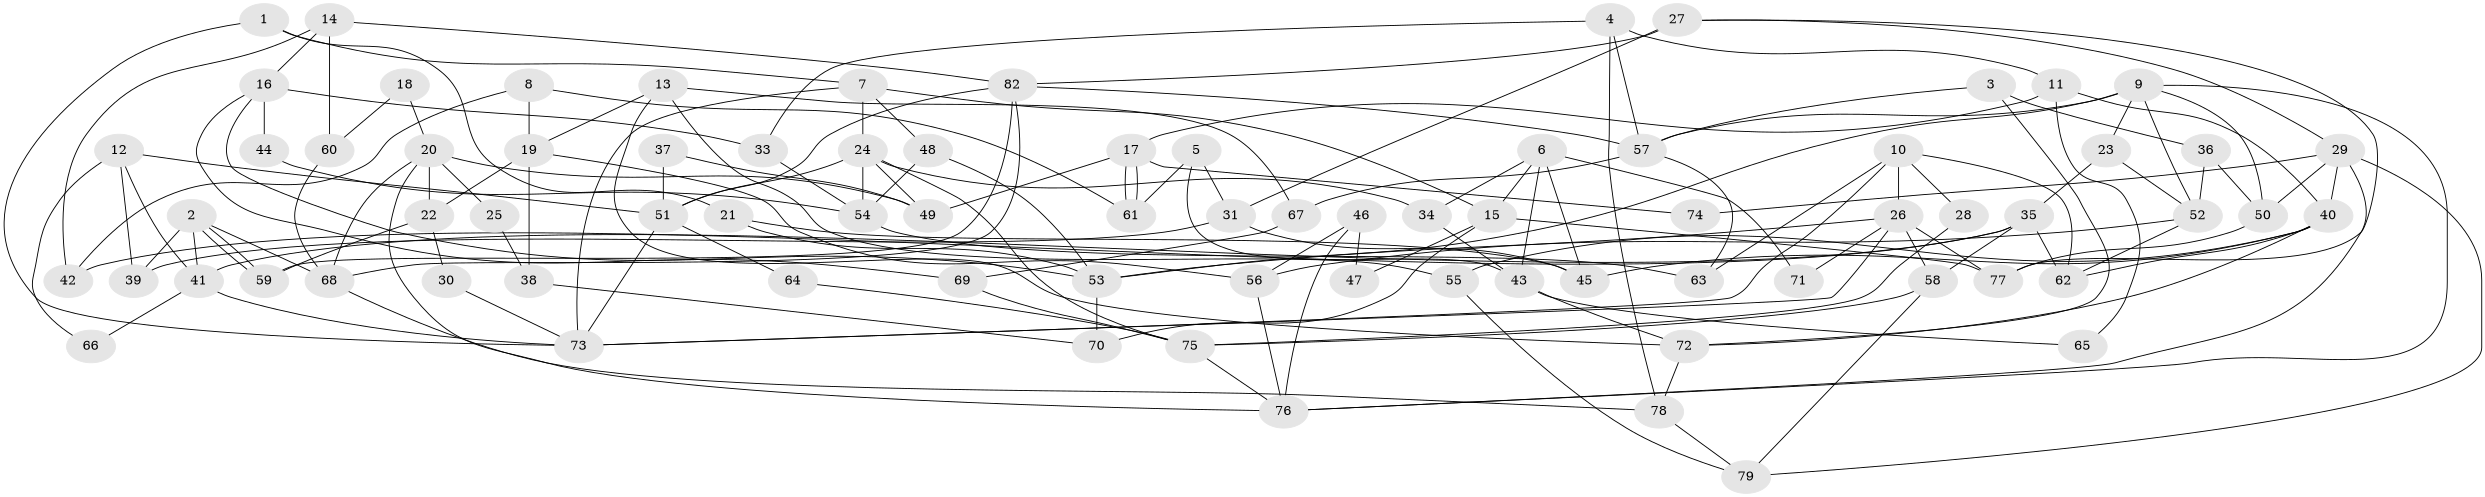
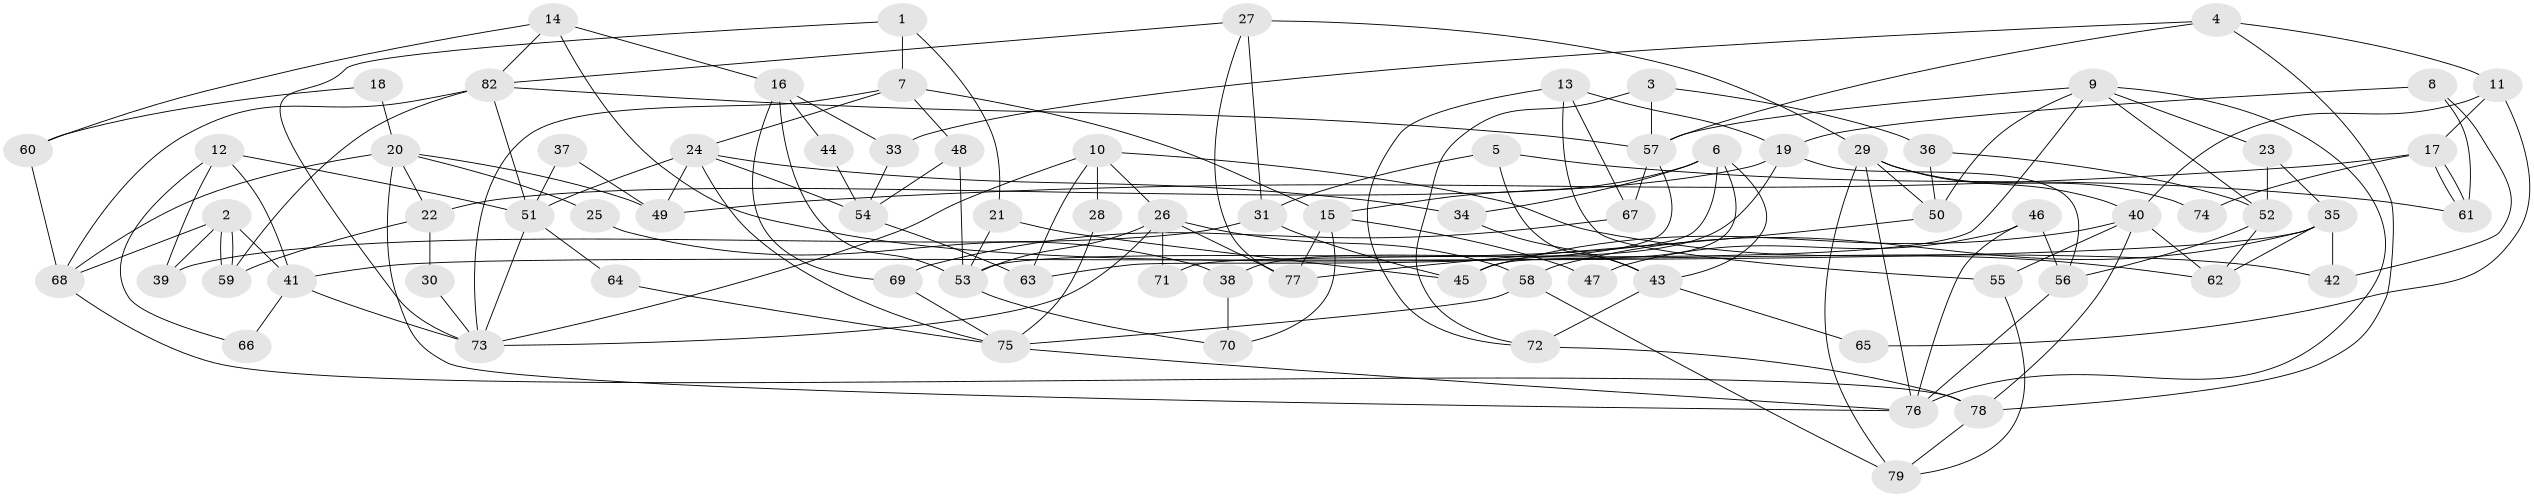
(2107, 301) -> (2074, 324)
